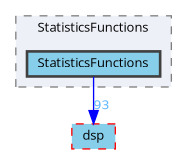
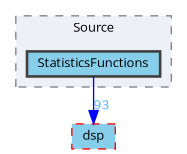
(94, 28) -> (94, 28)
